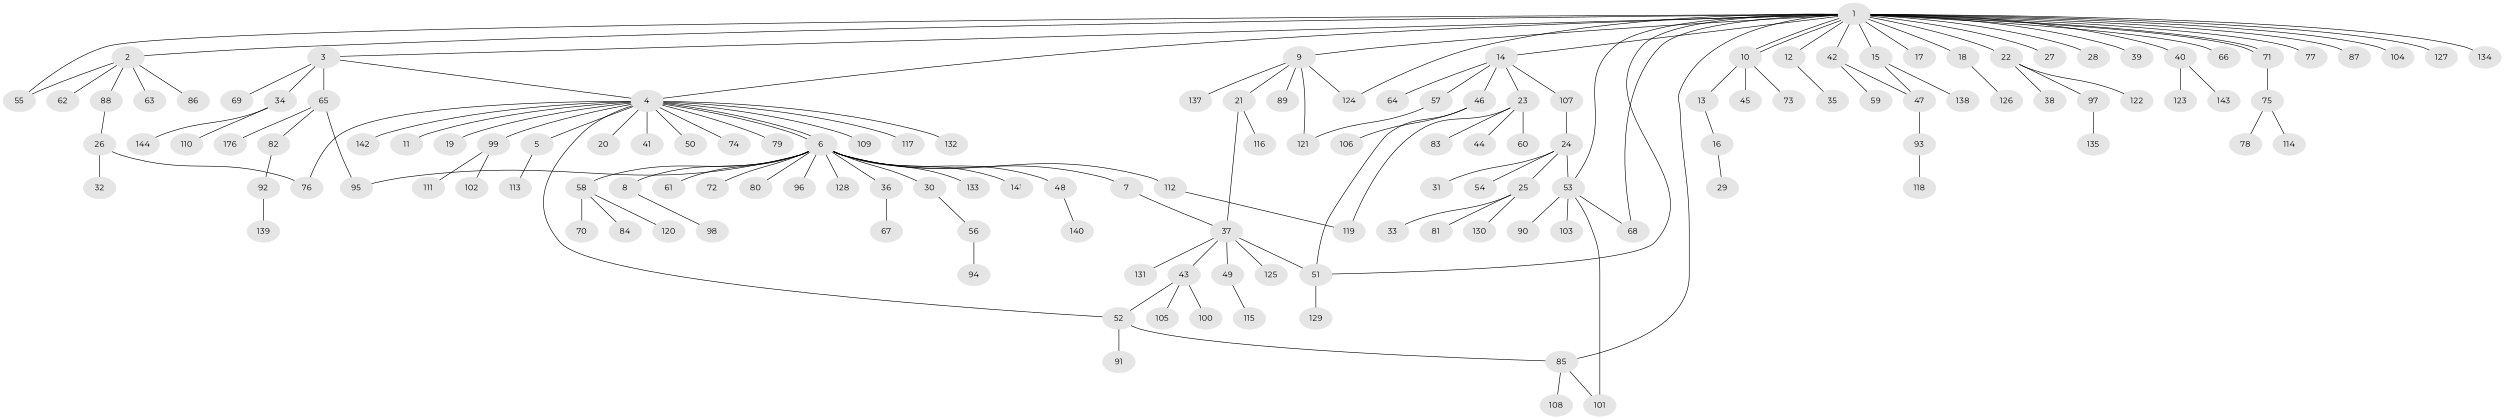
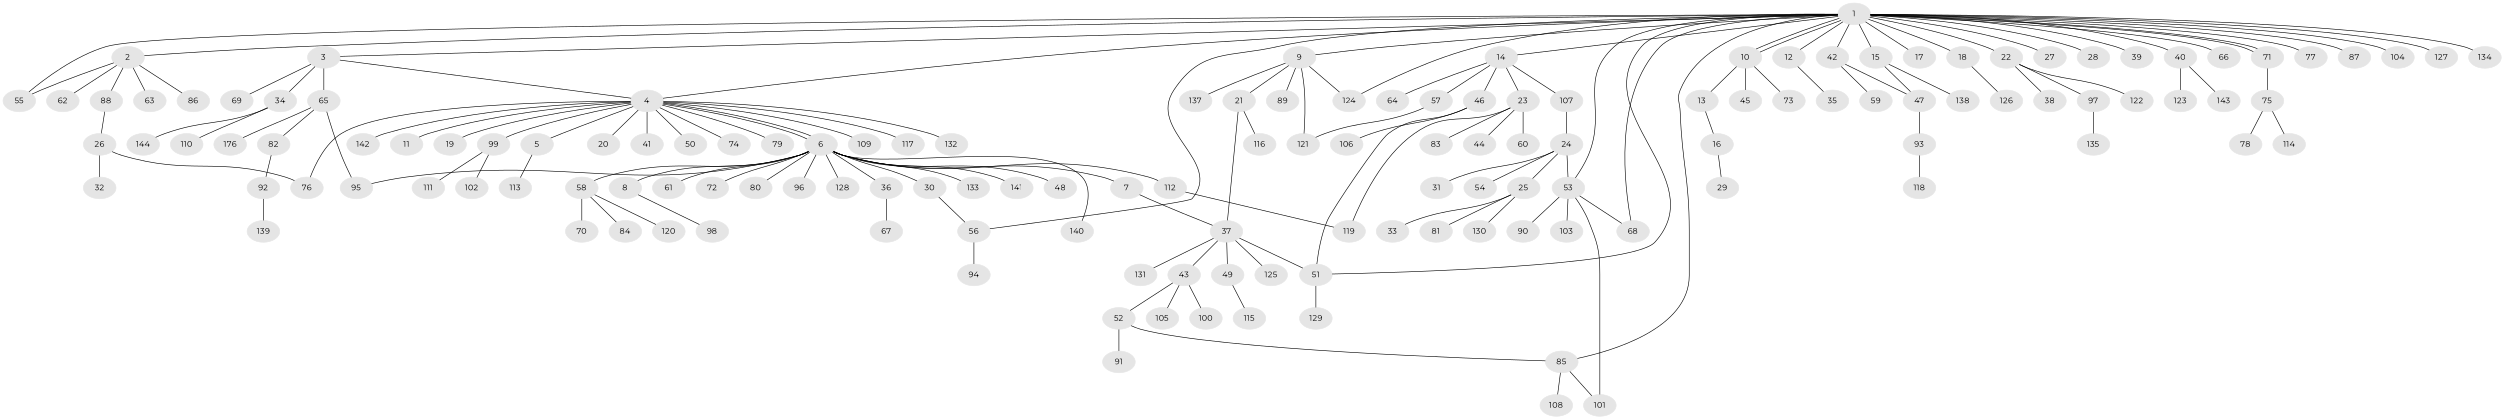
none -> (1312, 41)
(1069, 210) -> (982, 157)
(738, 285) -> none
